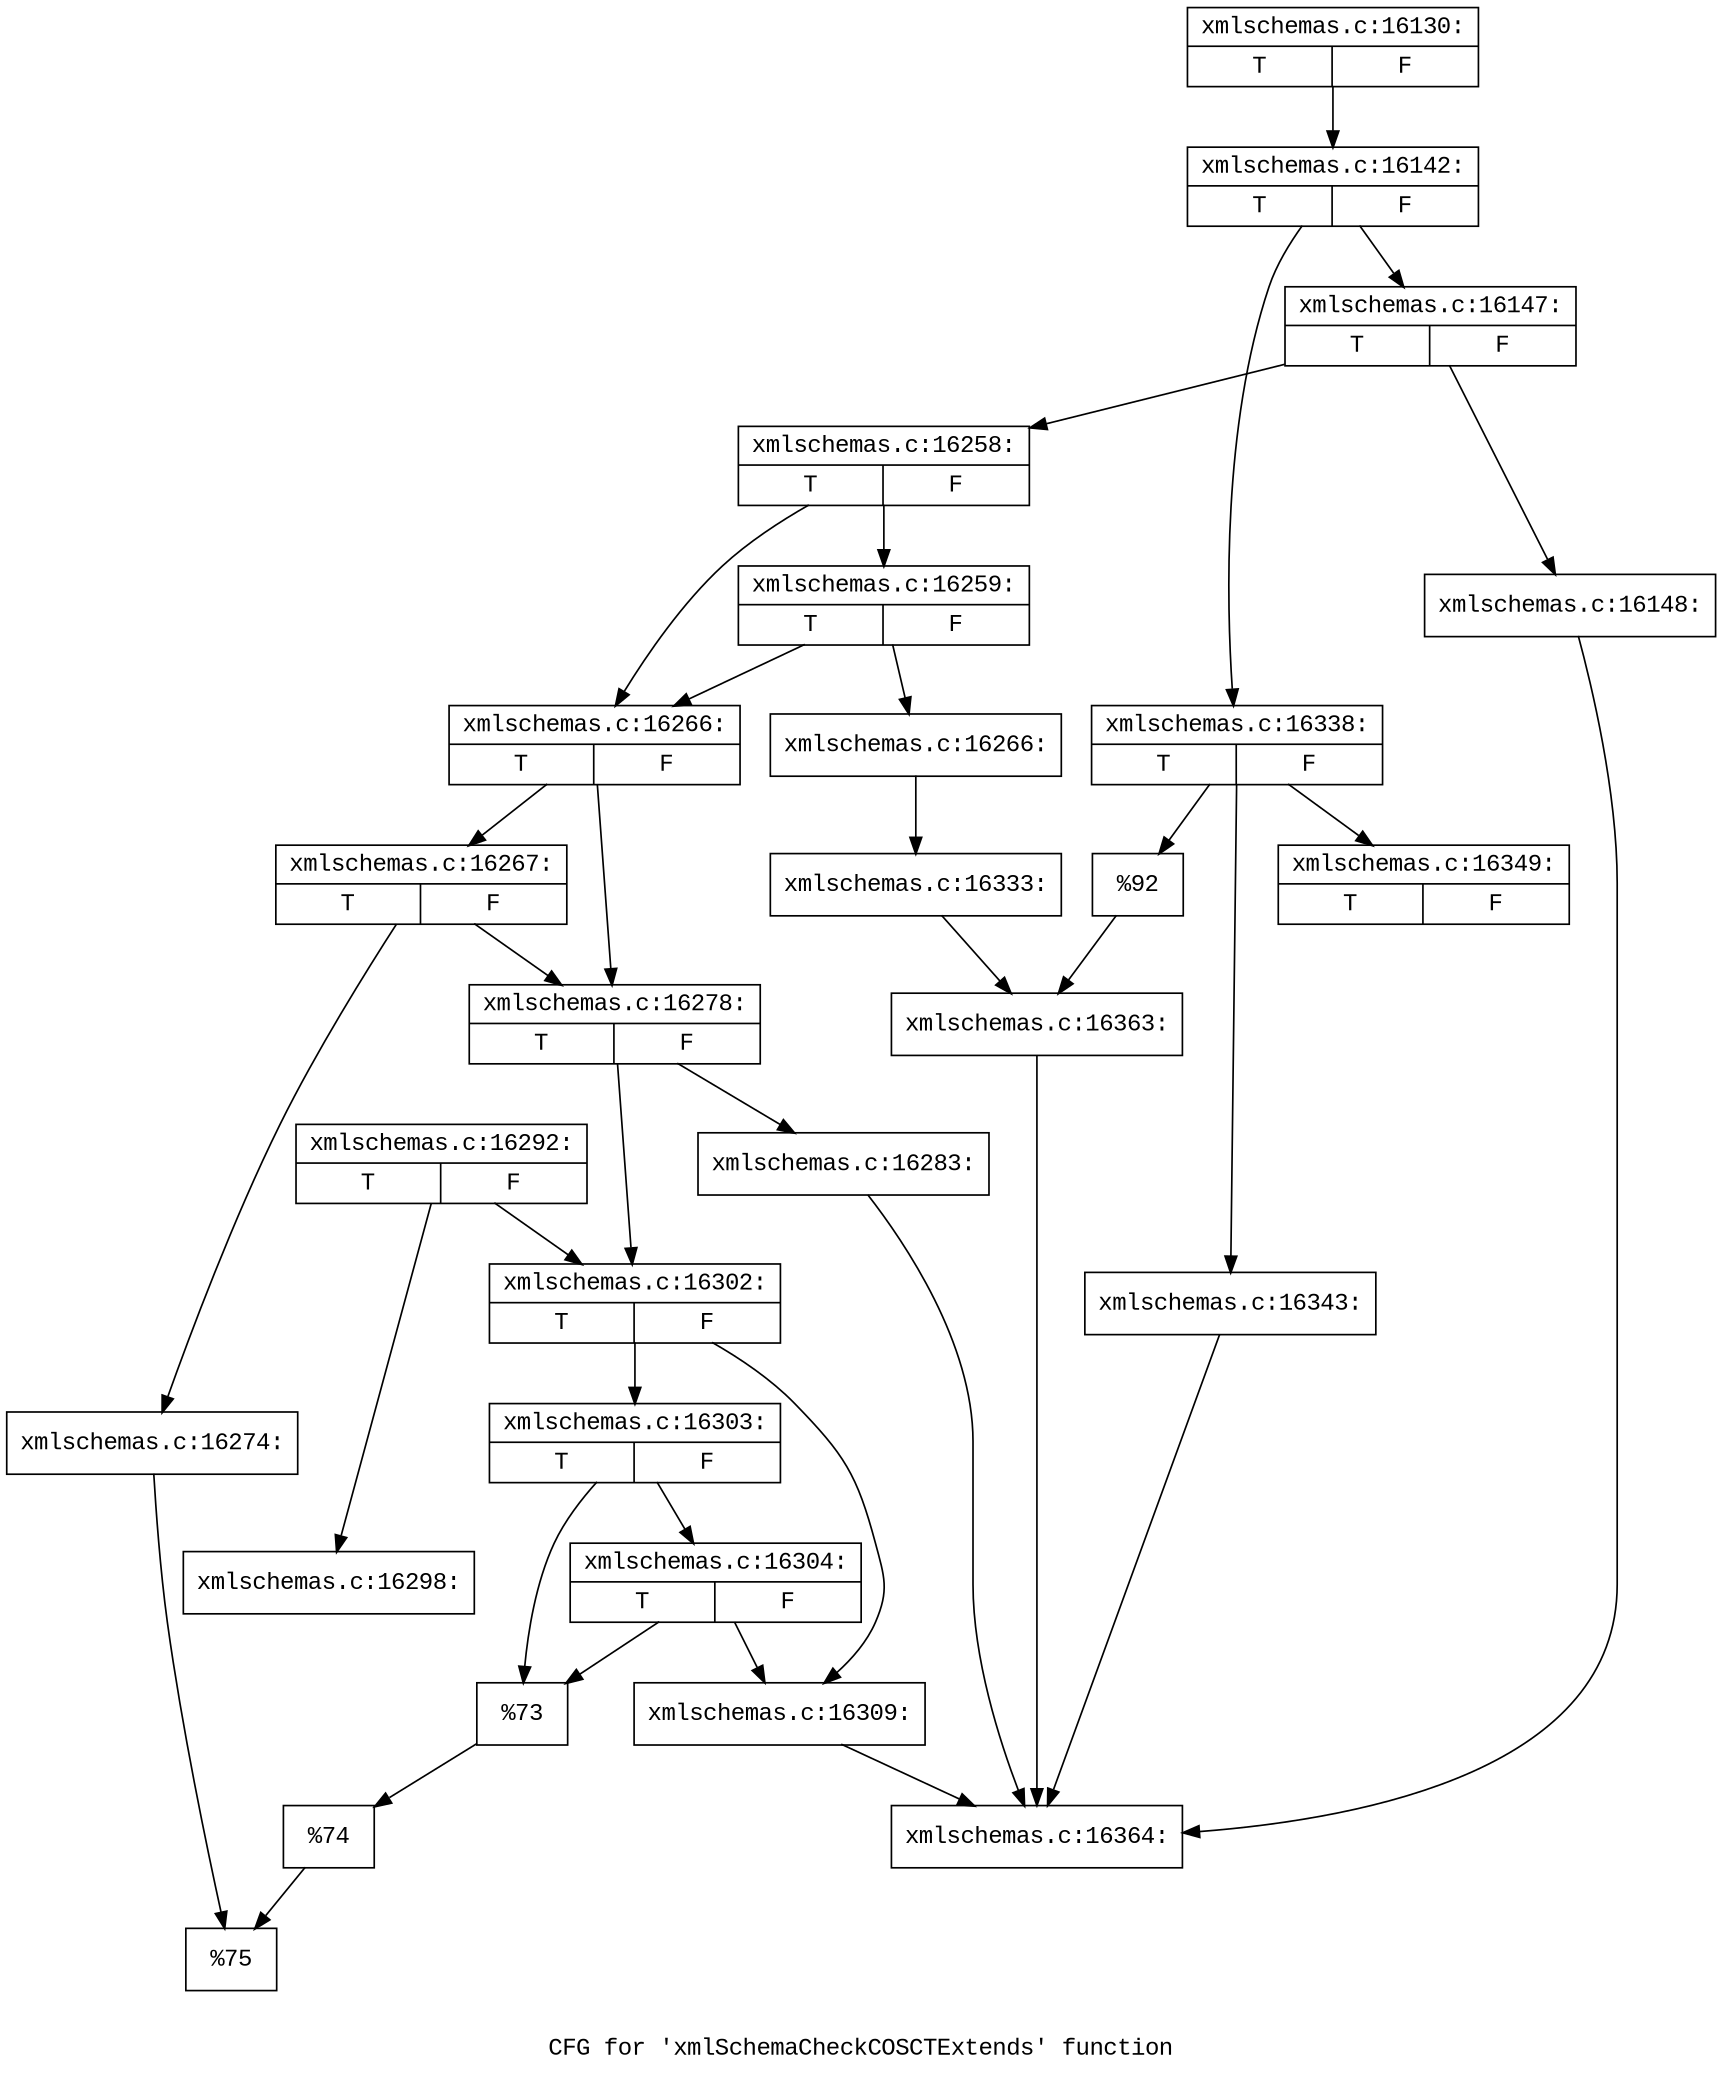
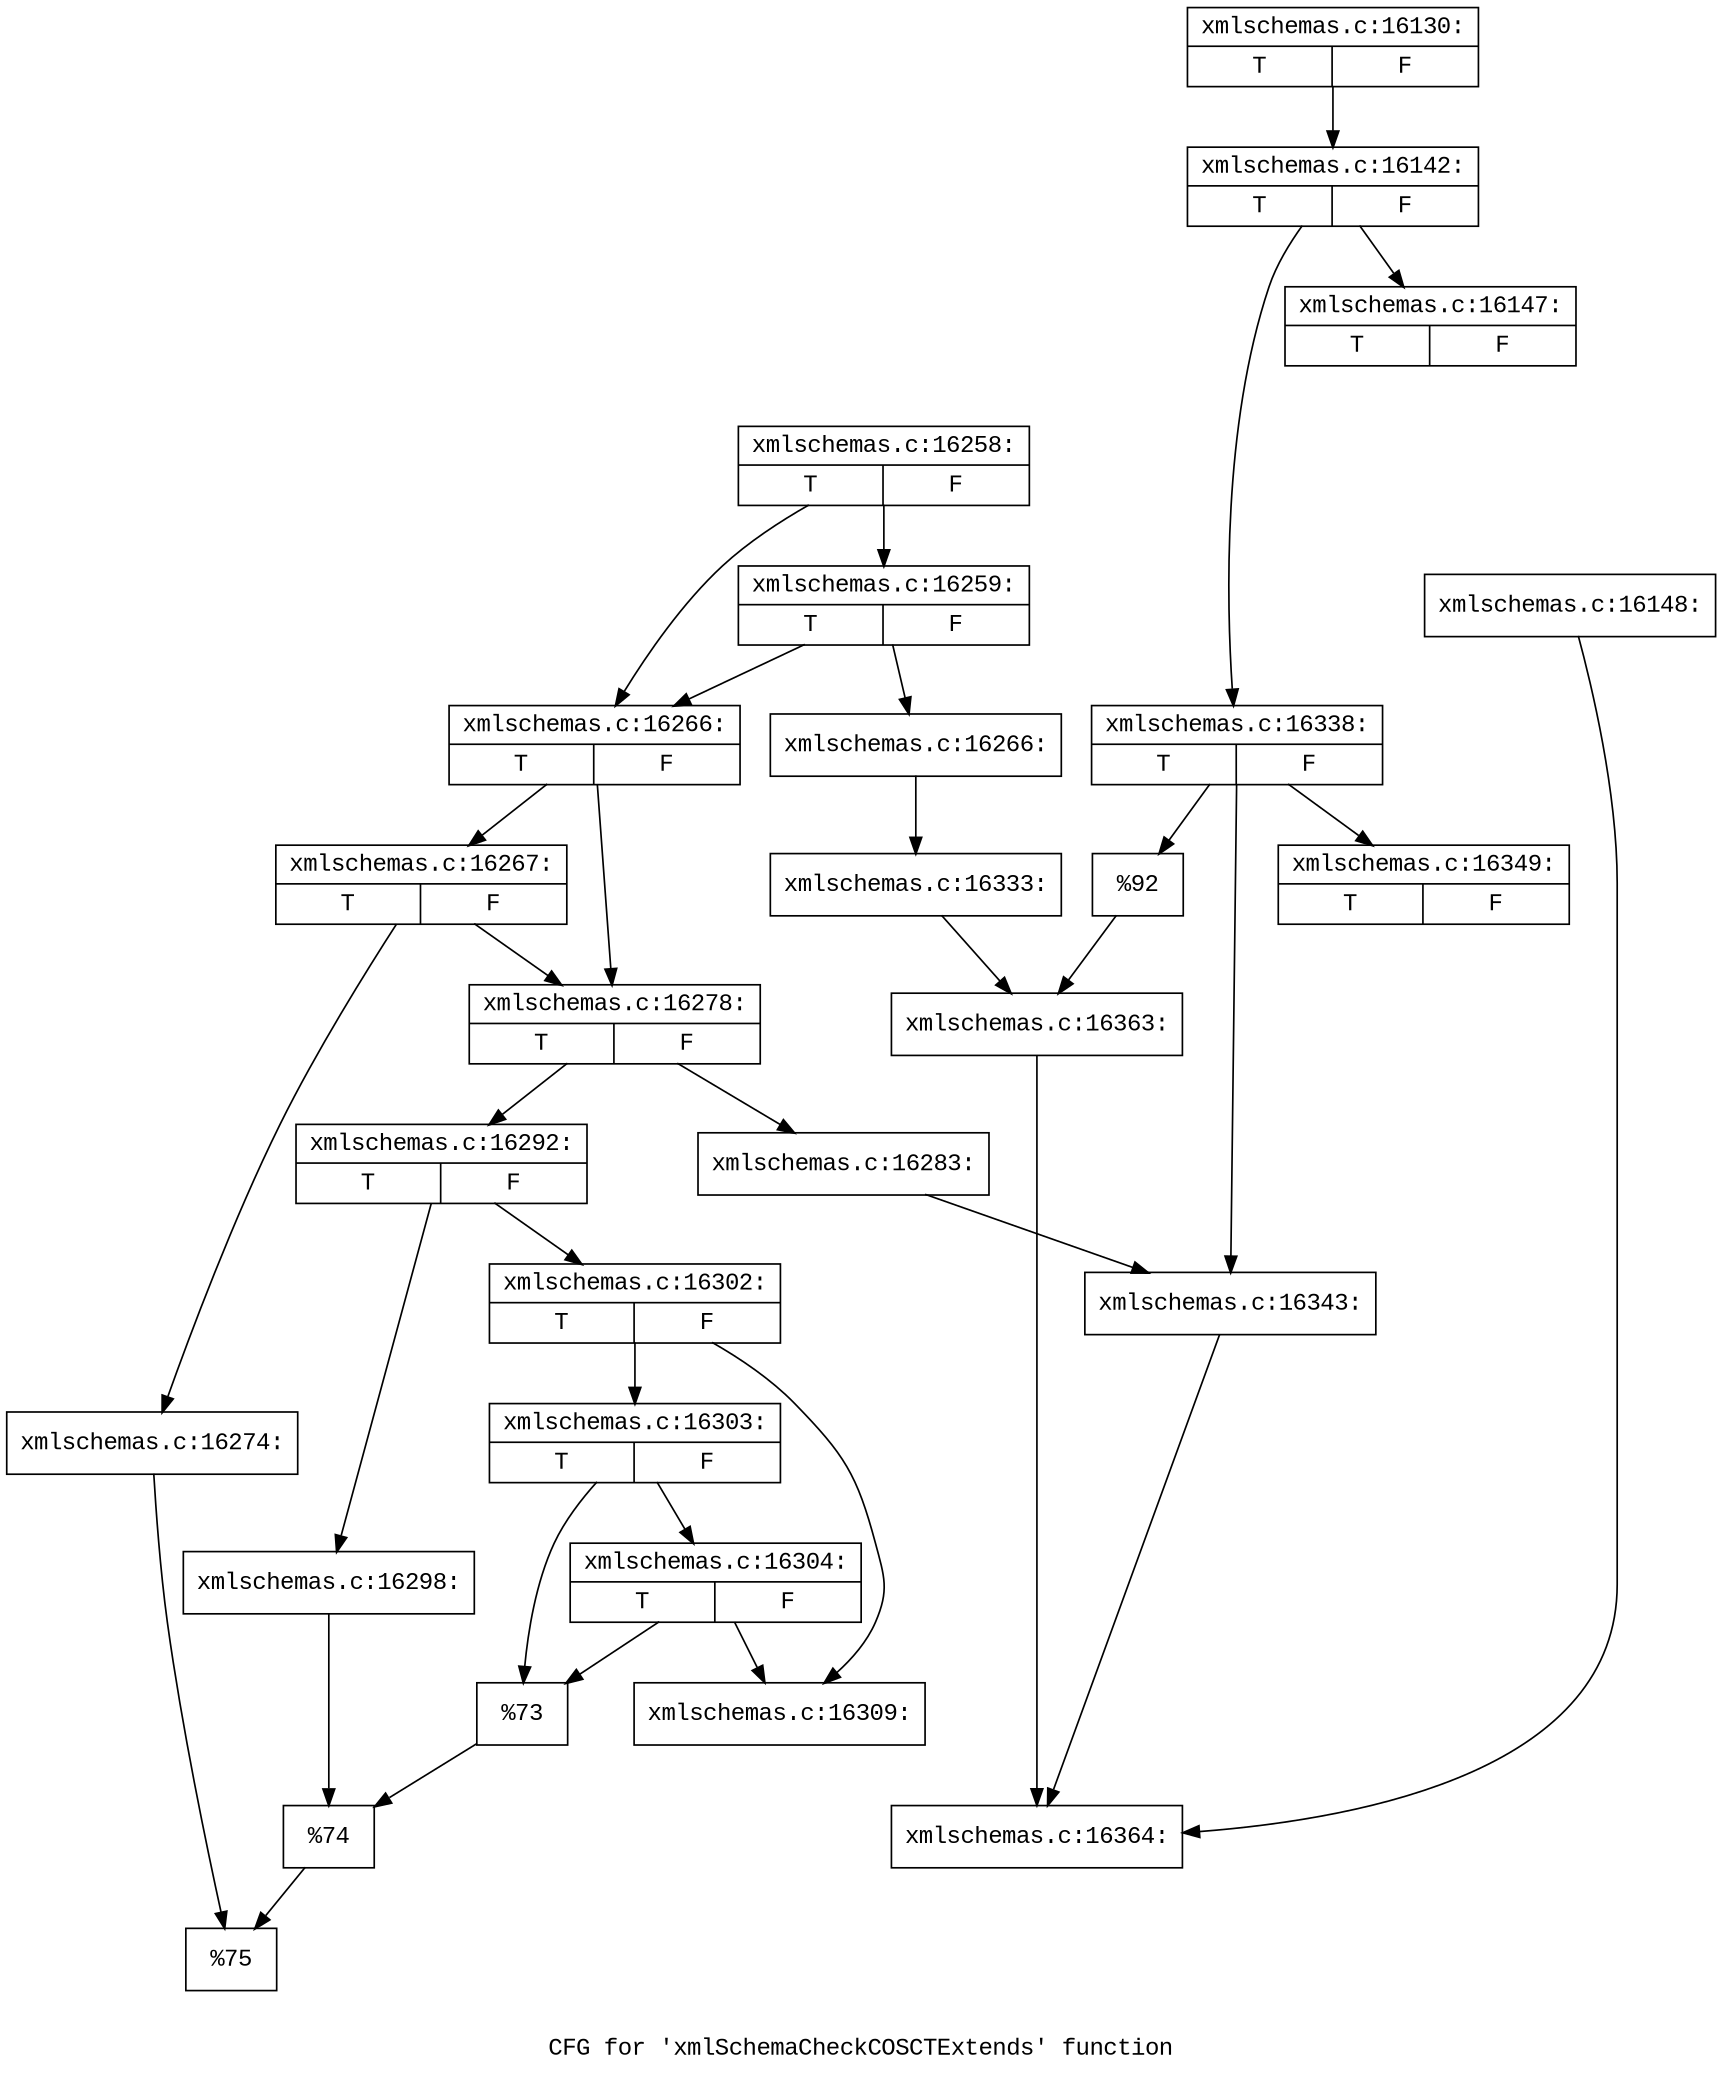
(1165, 394) -> none
(1498, 462) -> none
(624, 1155) -> (535, 1089)
(973, 1483) -> (1024, 1229)
none -> (329, 1701)
(900, 1772) -> none
